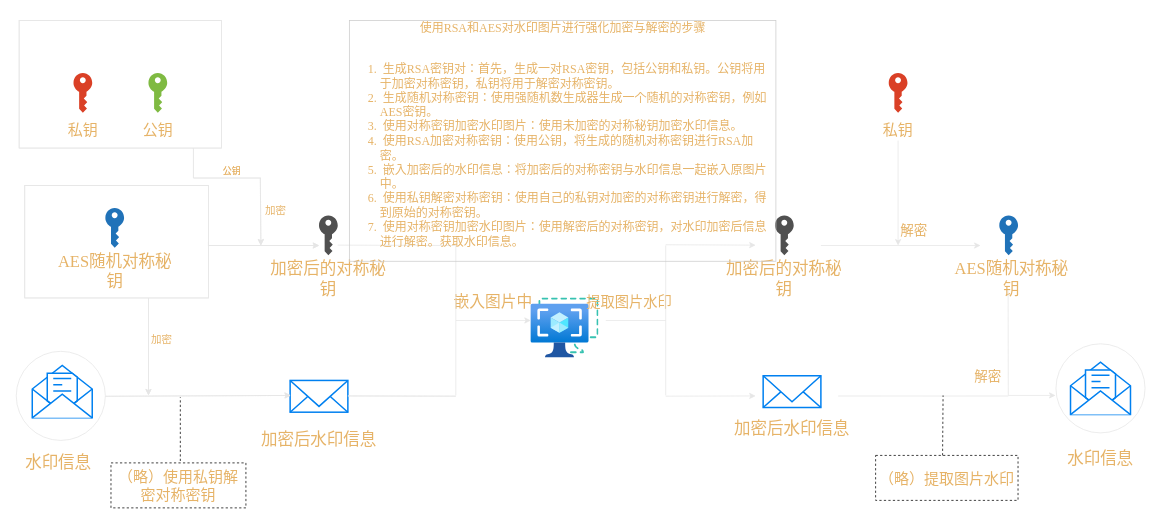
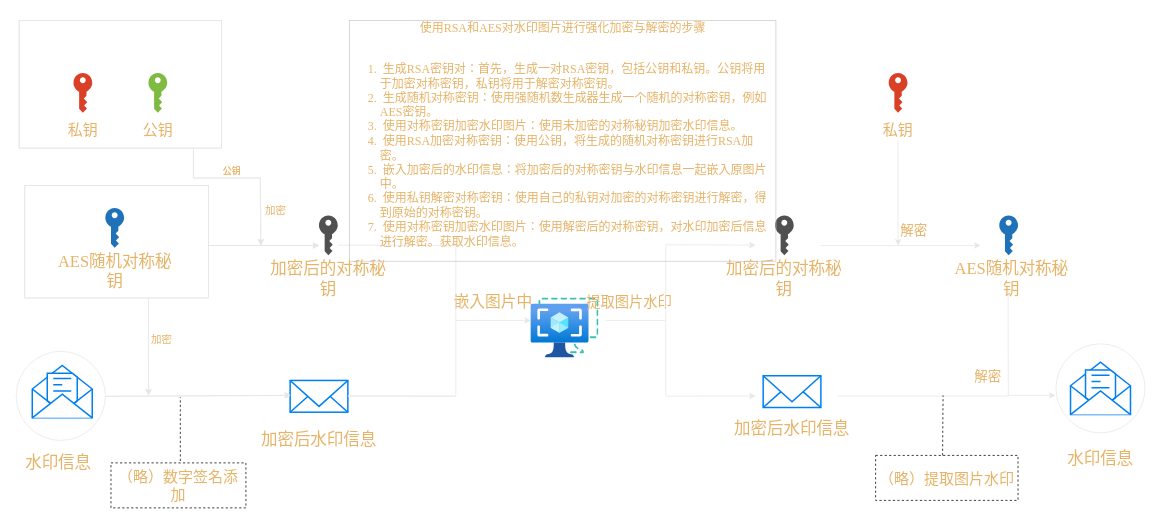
(178, 486) -> (178, 486)
